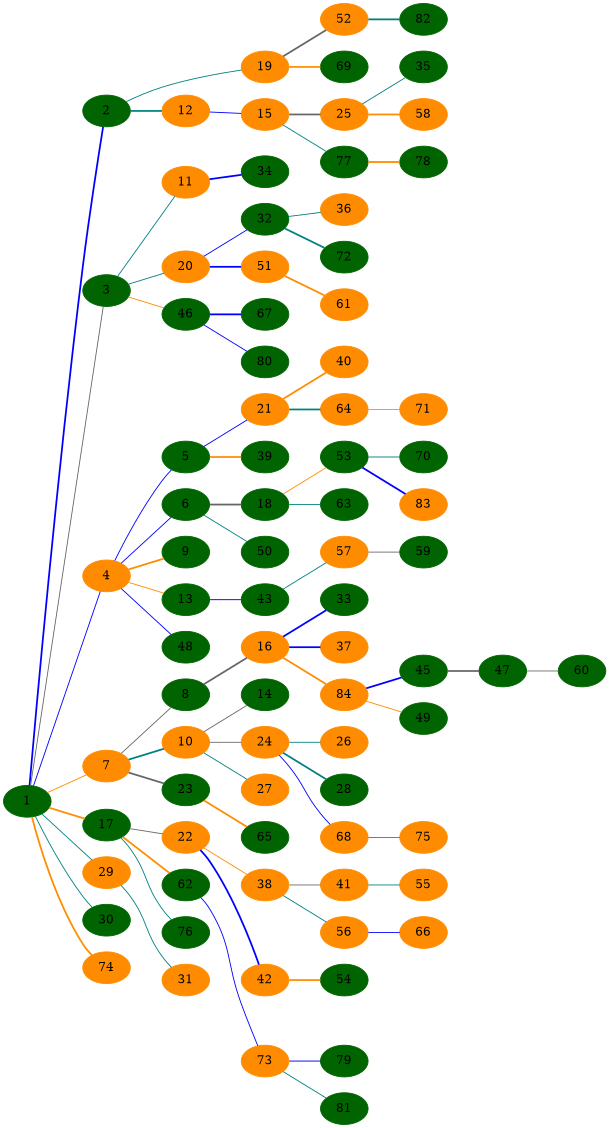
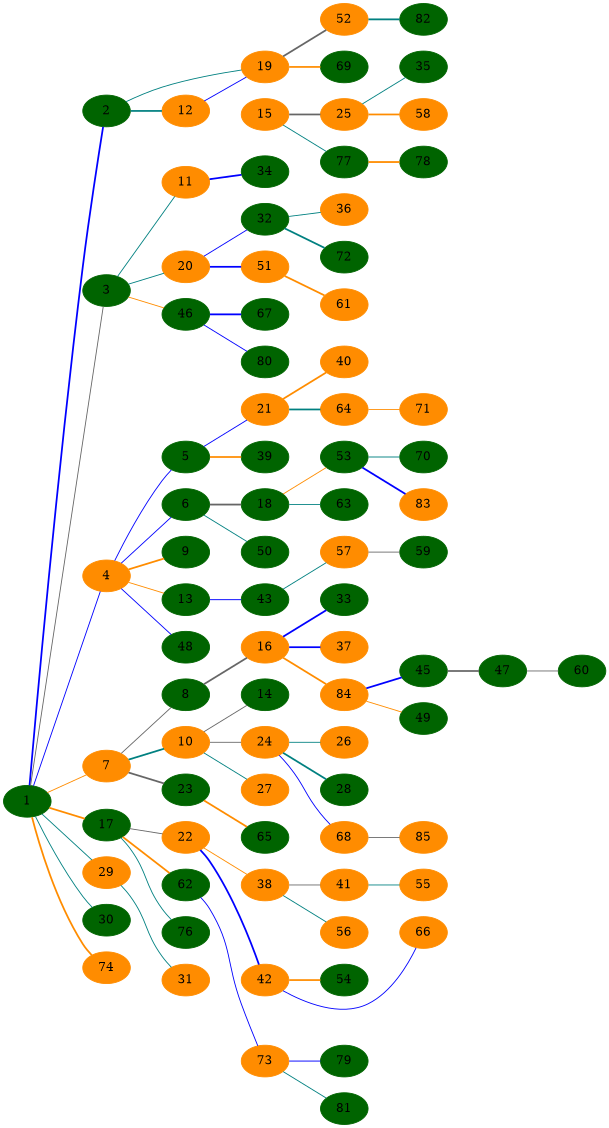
(226, 113) -> (225, 89)
(424, 837) -> (424, 837)
(384, 933) -> (361, 1006)
